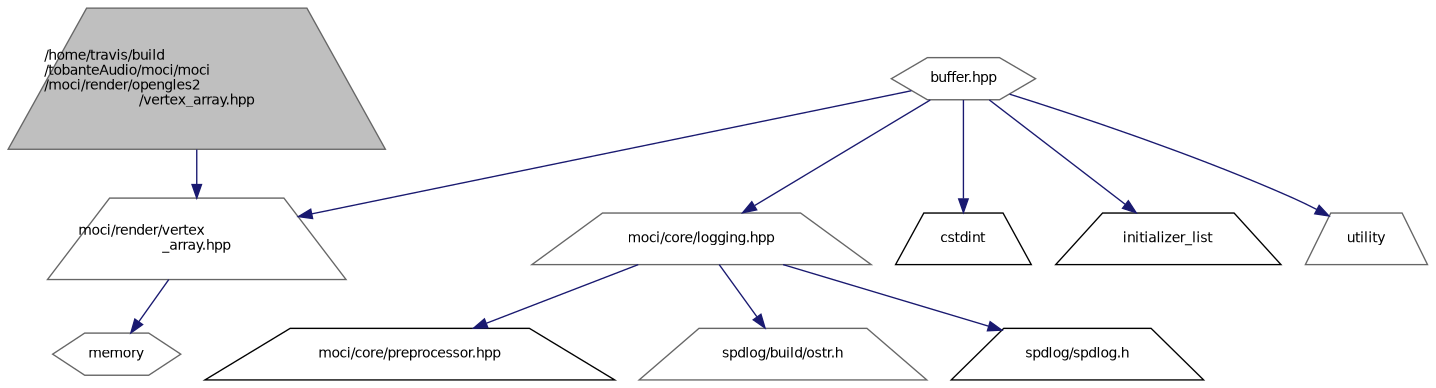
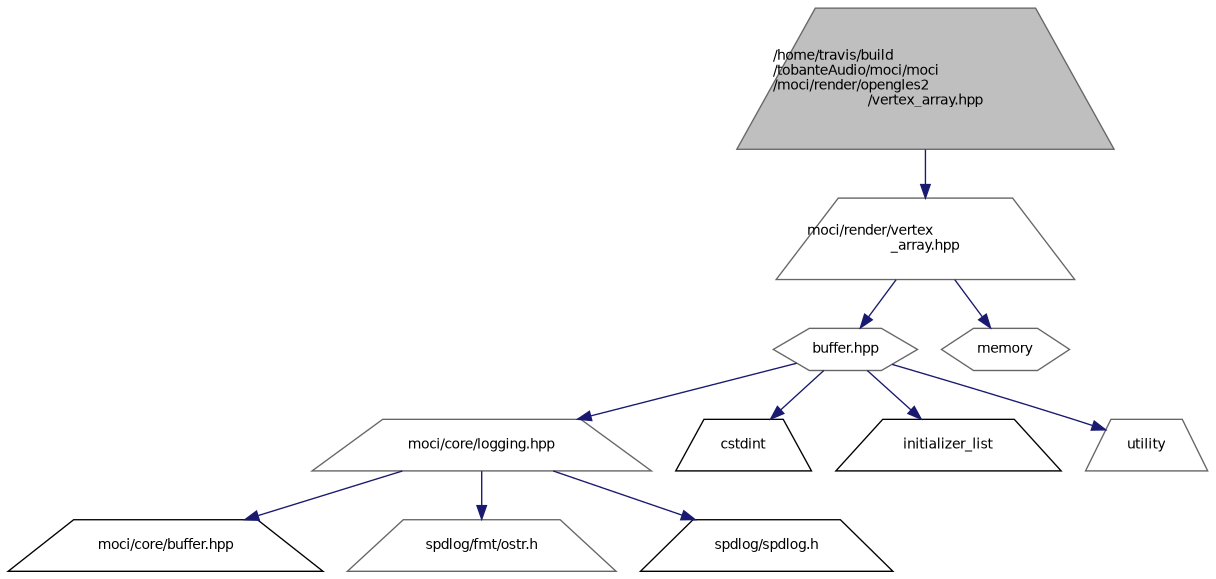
(612, 152) -> (882, 298)
(410, 354) -> (166, 546)
(783, 354) -> (482, 546)
